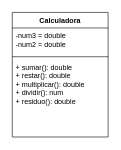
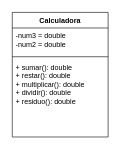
(55, 85) -> (55, 85)
